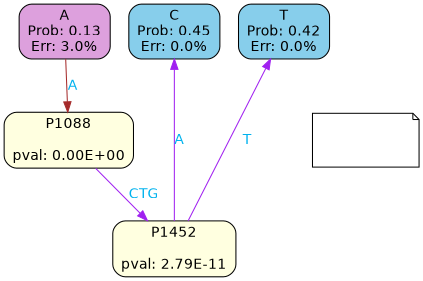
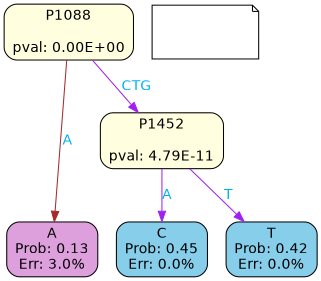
(67, 81) -> (61, 136)
(174, 249) -> (162, 141)
